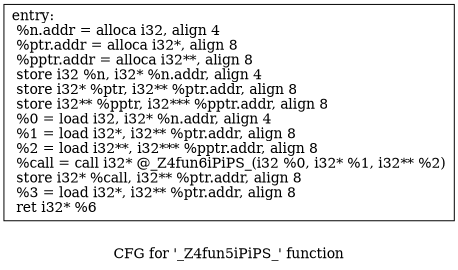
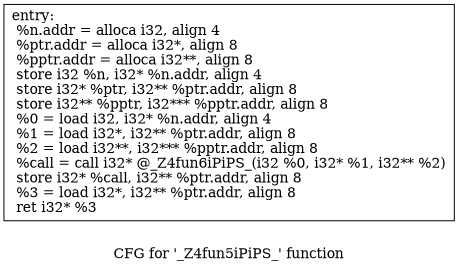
(55, 208) -> (55, 208)
